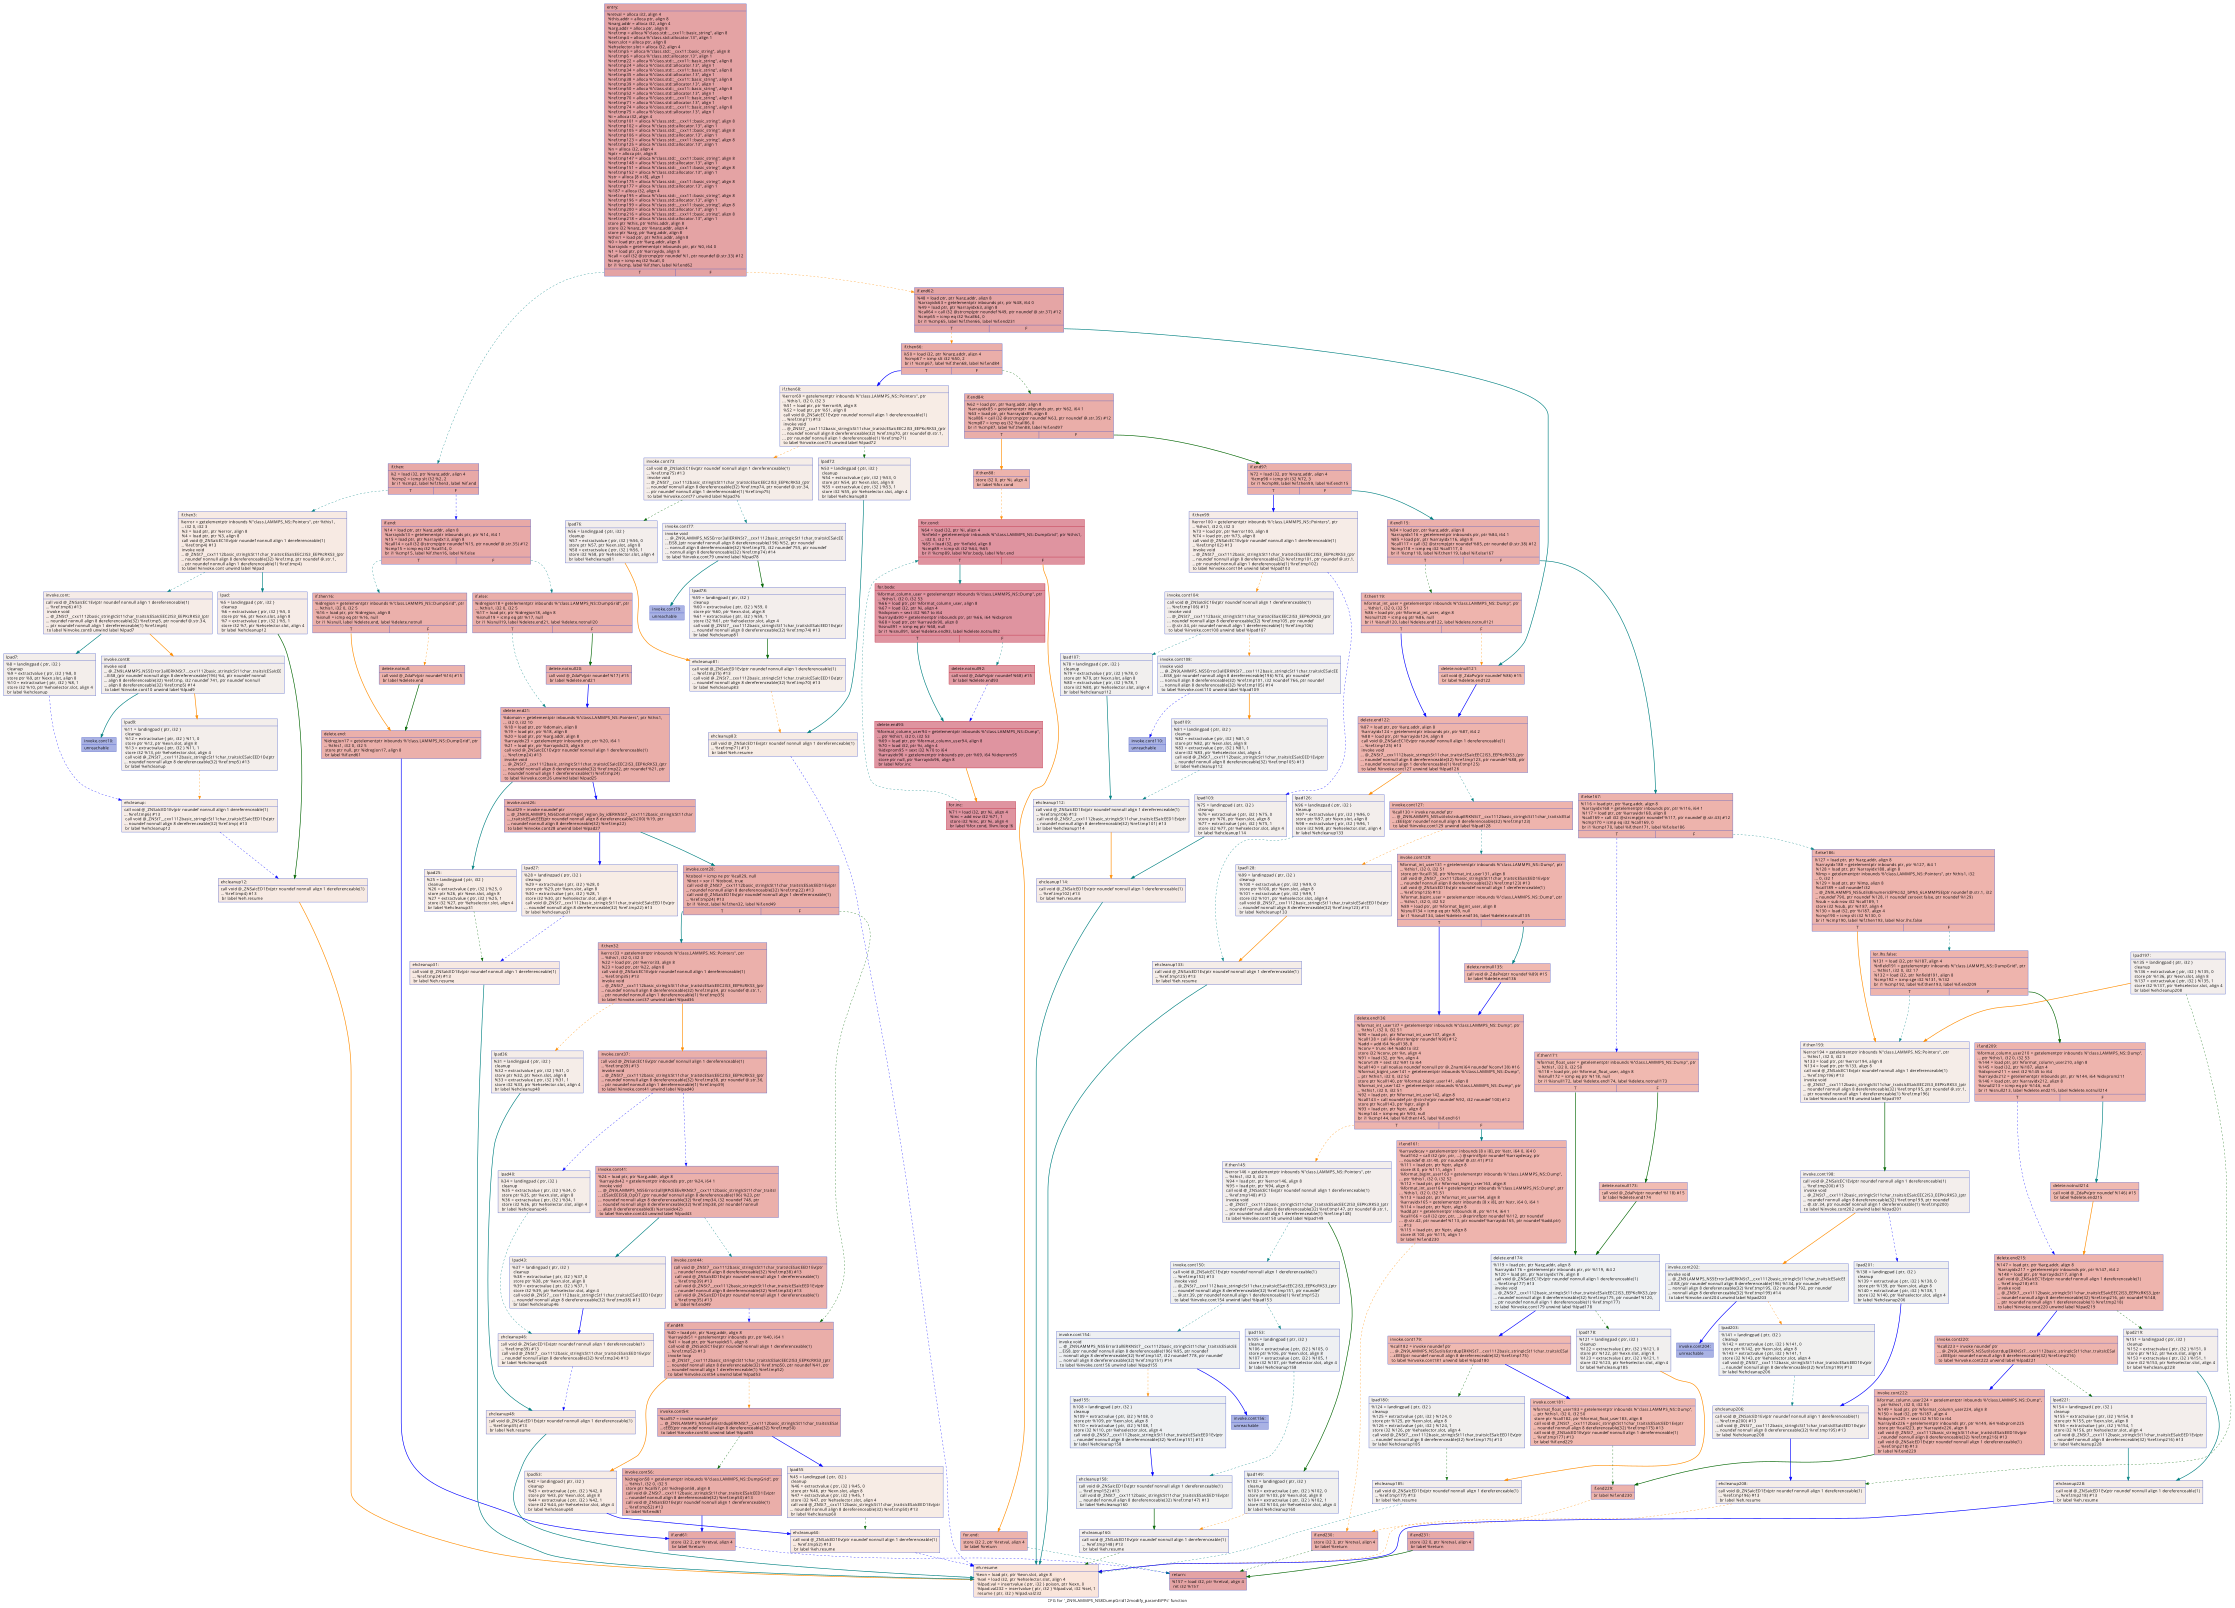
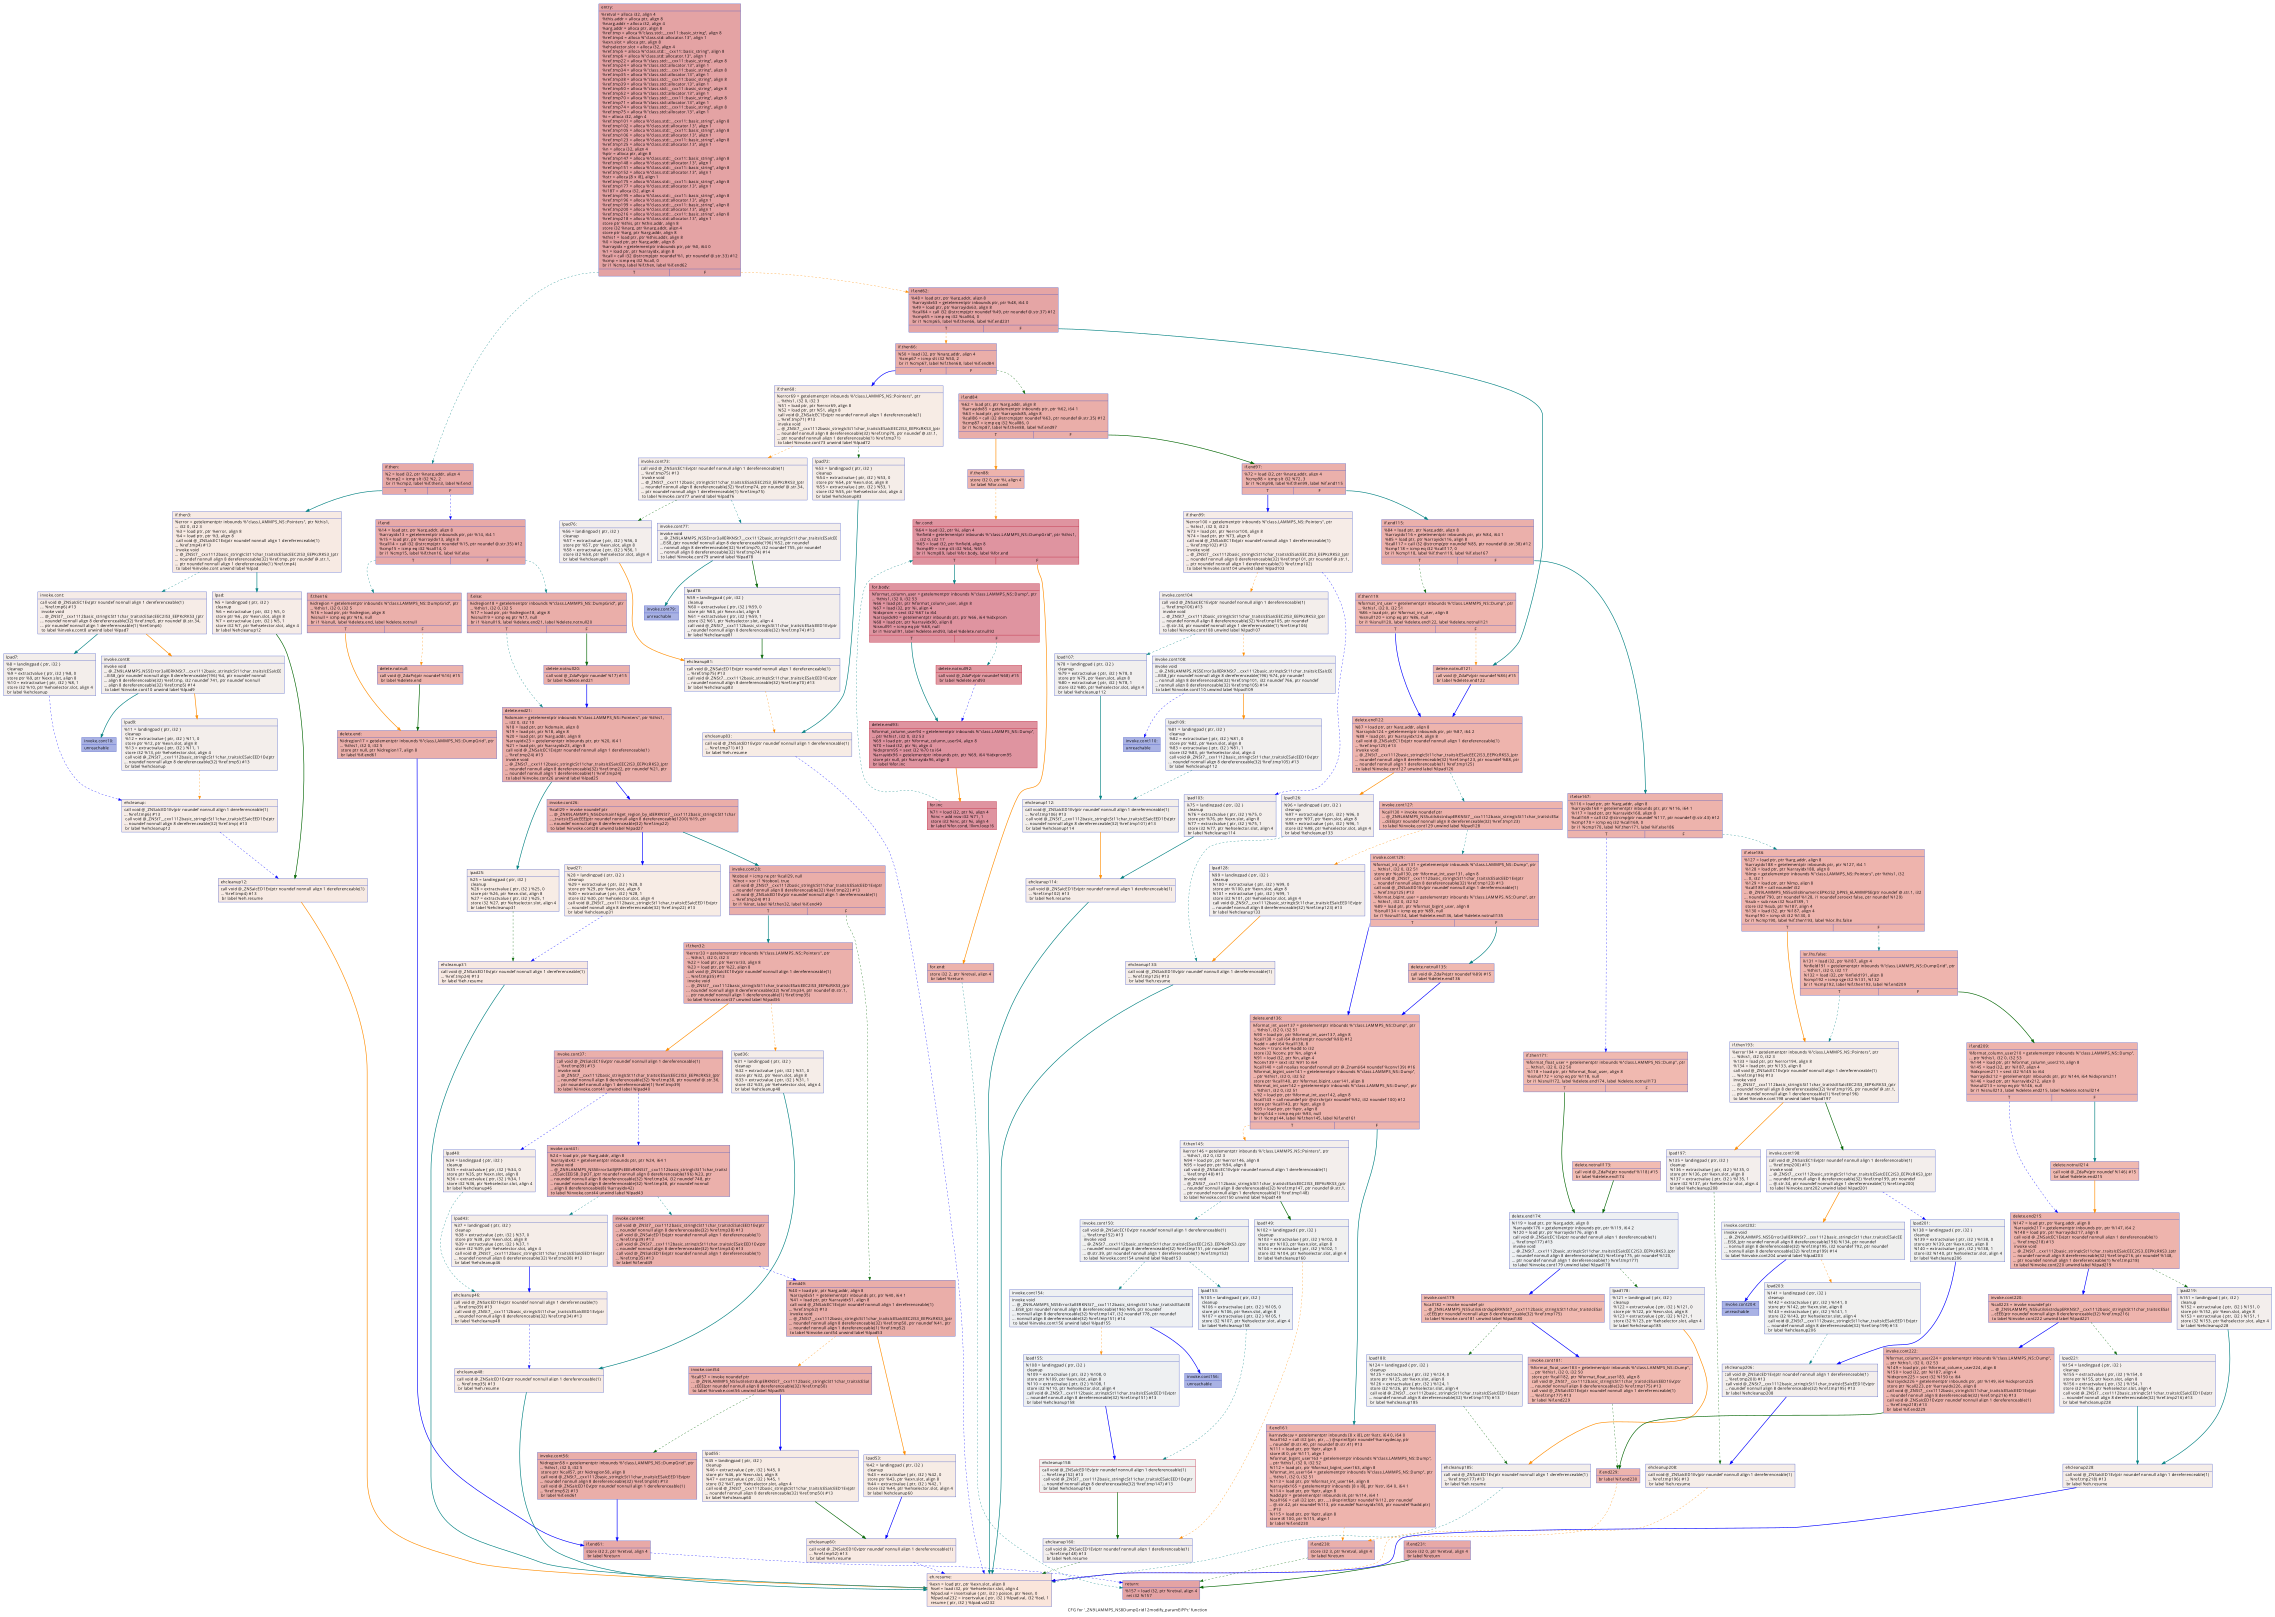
(350, 496) -> (345, 496)
(2026, 1004) -> (1760, 1125)
(1654, 1136) -> none
(639, 1236) -> (585, 1205)
(679, 1356) -> (801, 1314)
(1154, 1492) -> (1118, 1476)
(865, 1522) -> (839, 1519)
